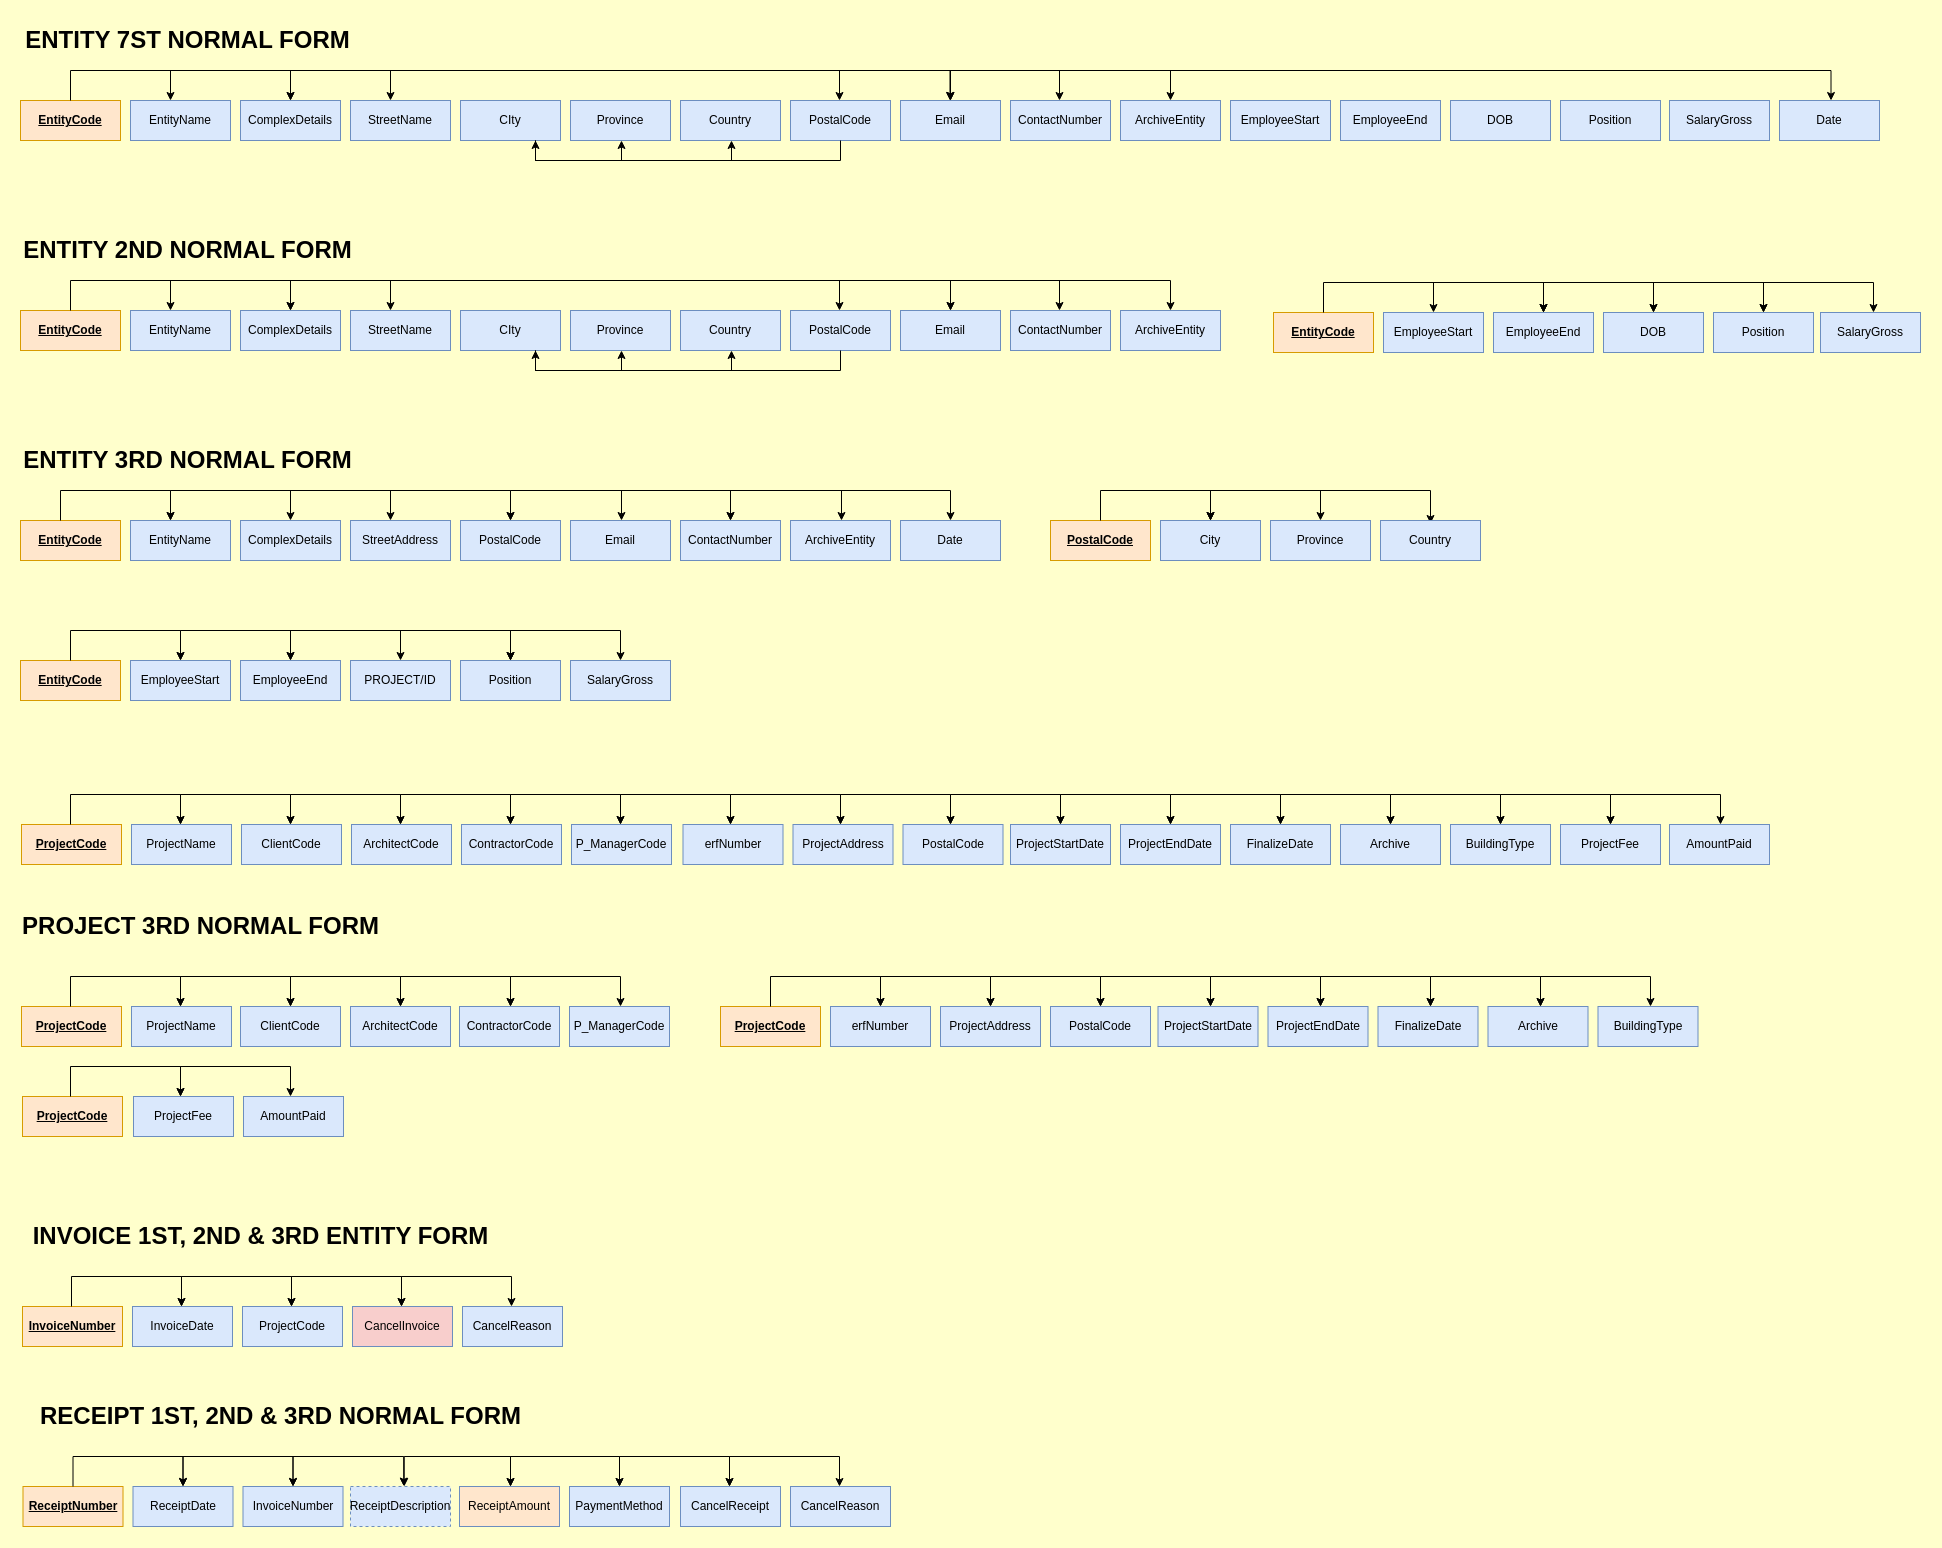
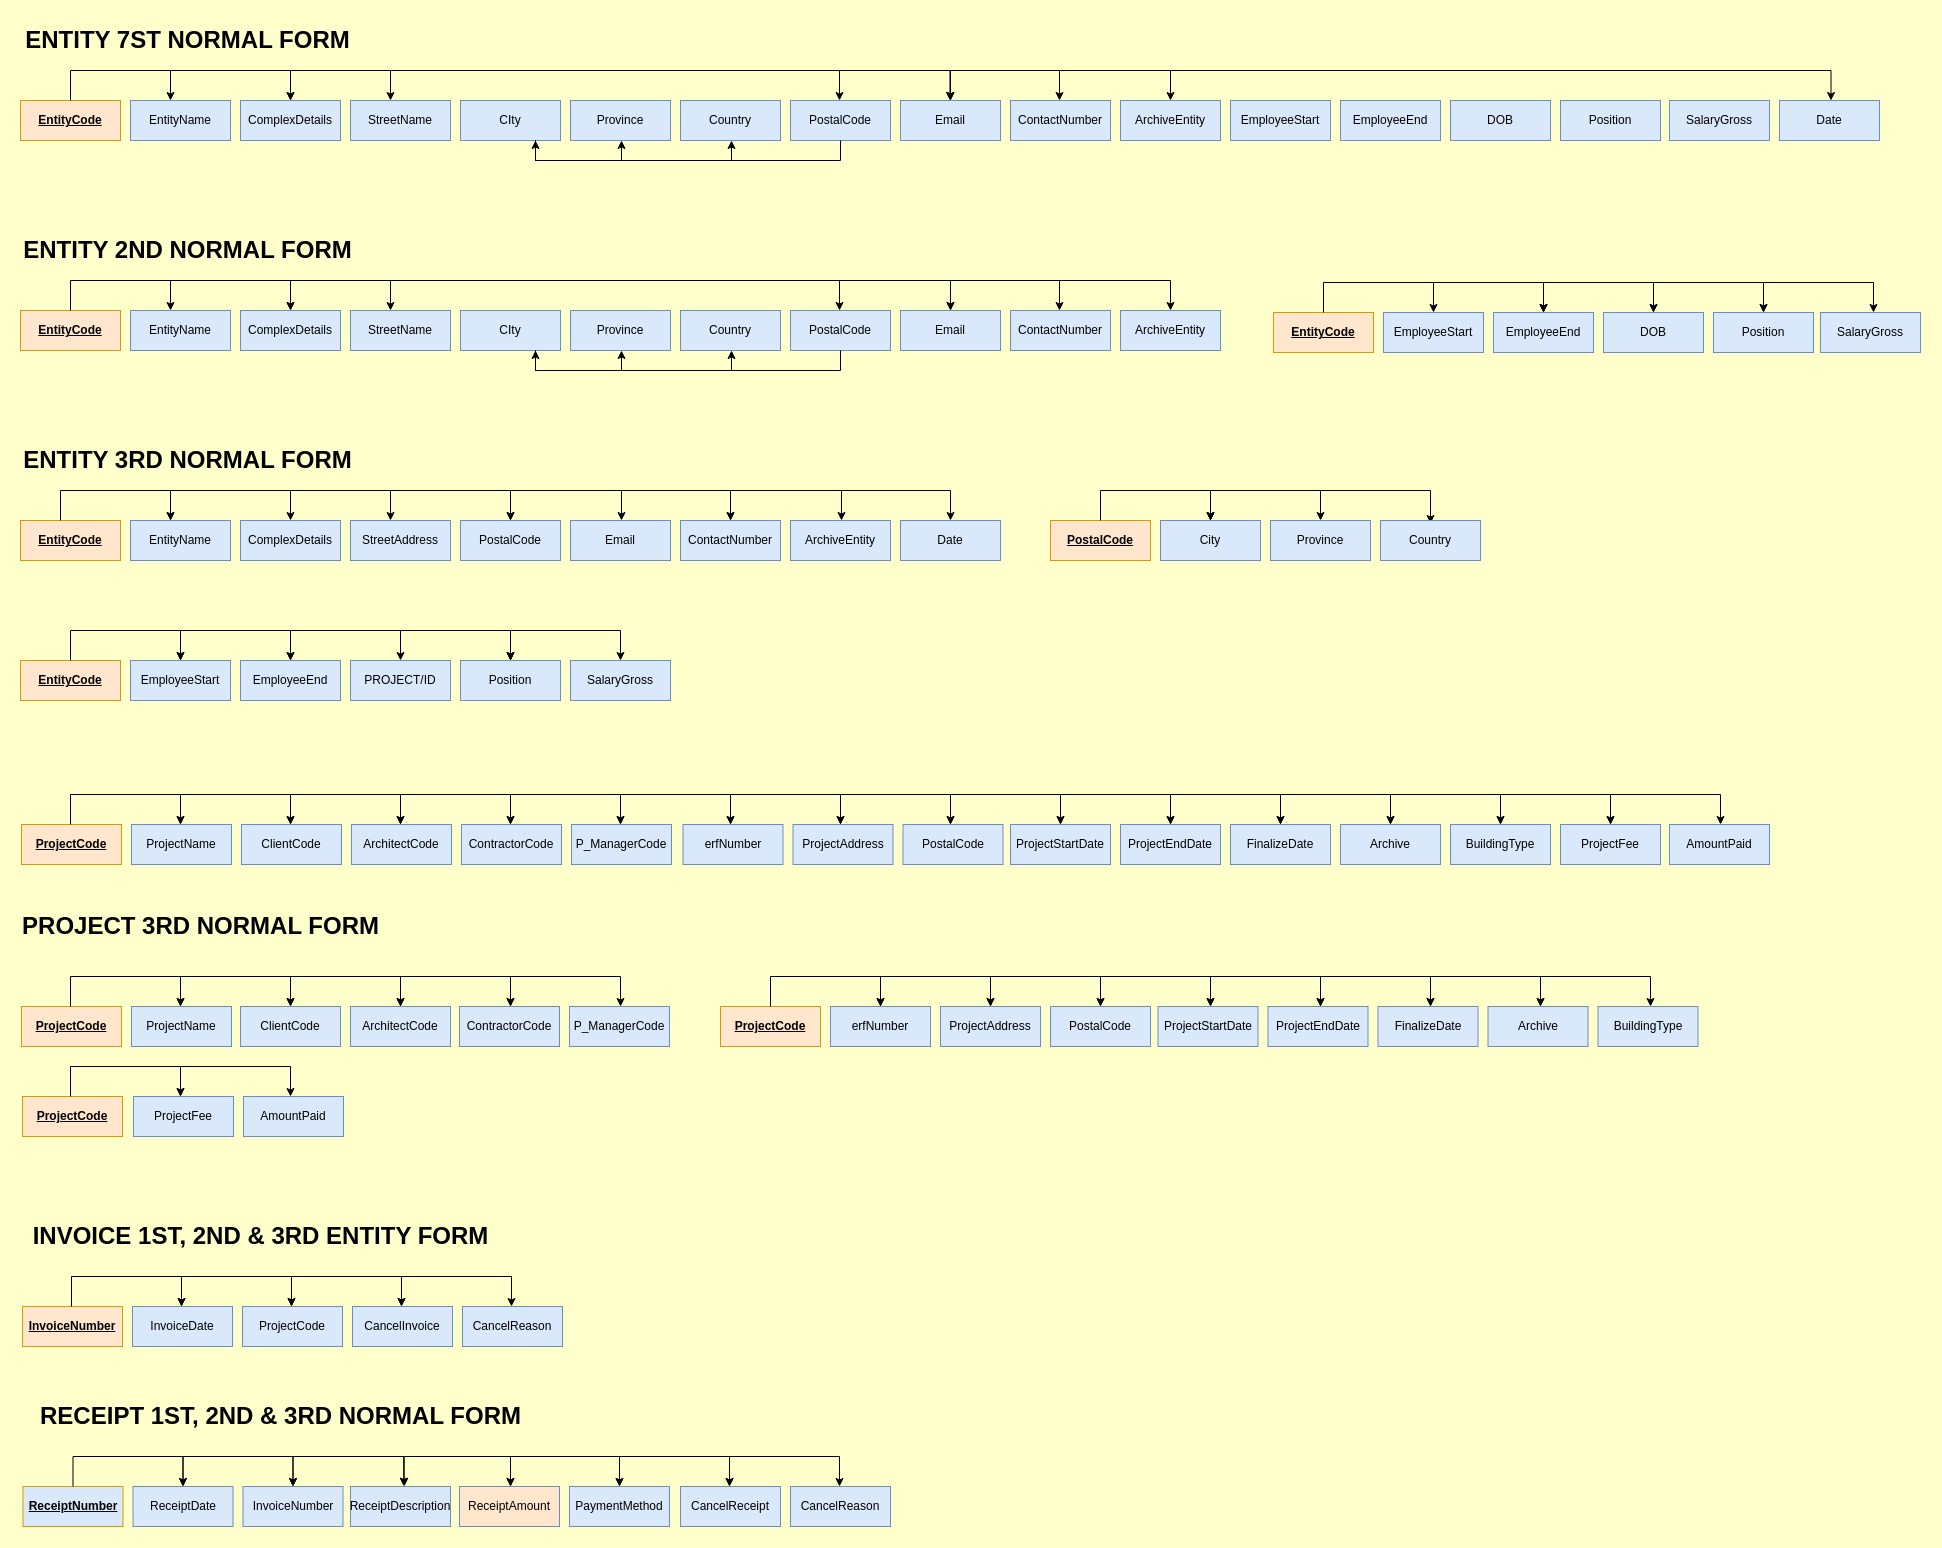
(403, 1327) -> (403, 1327)
(73, 1507) -> (73, 1507)
(401, 1507) -> (401, 1507)
